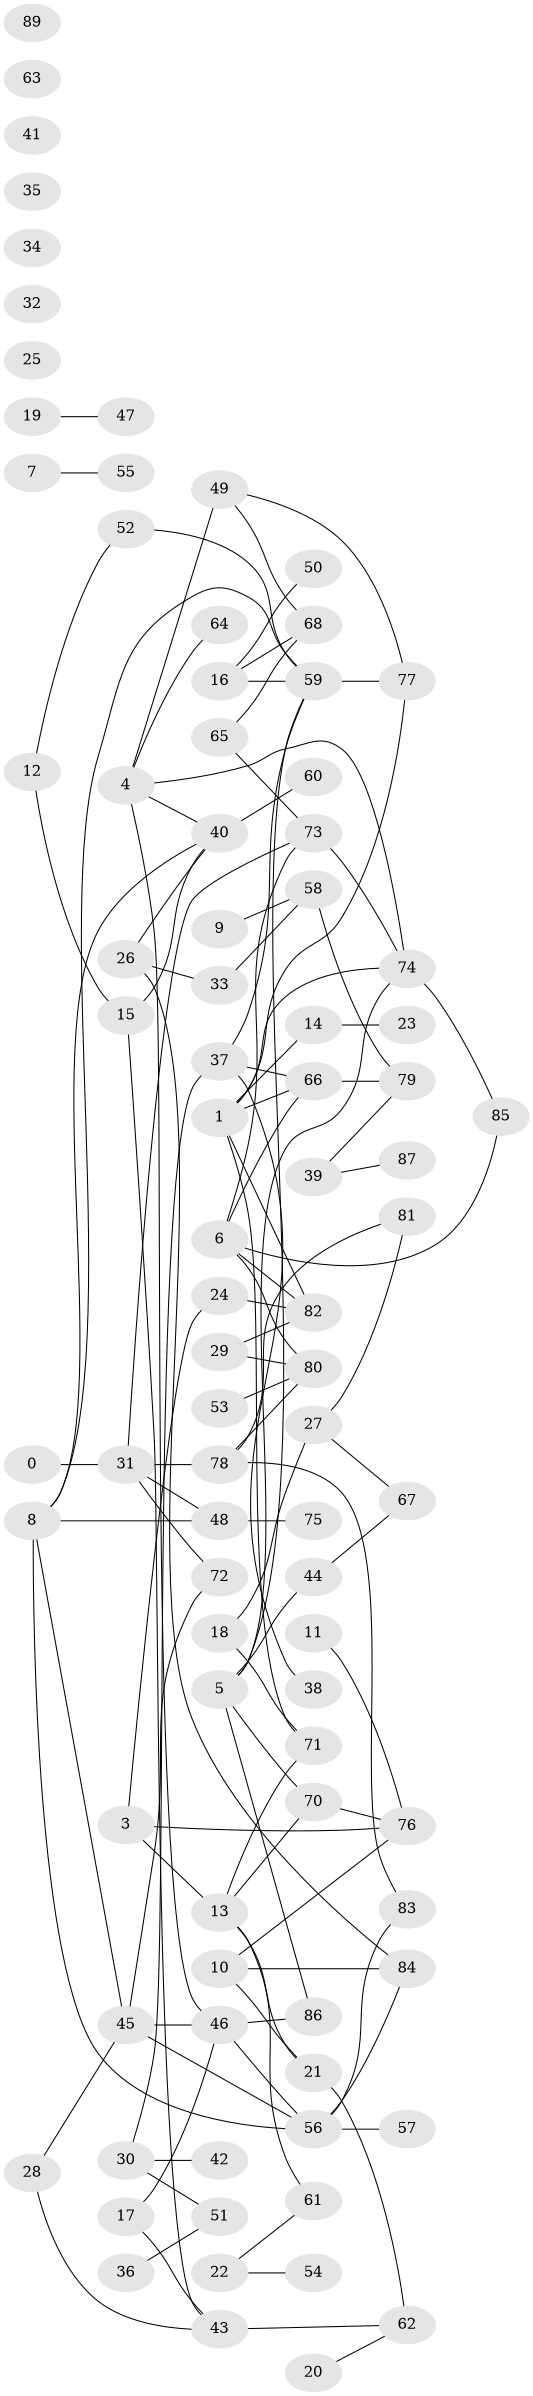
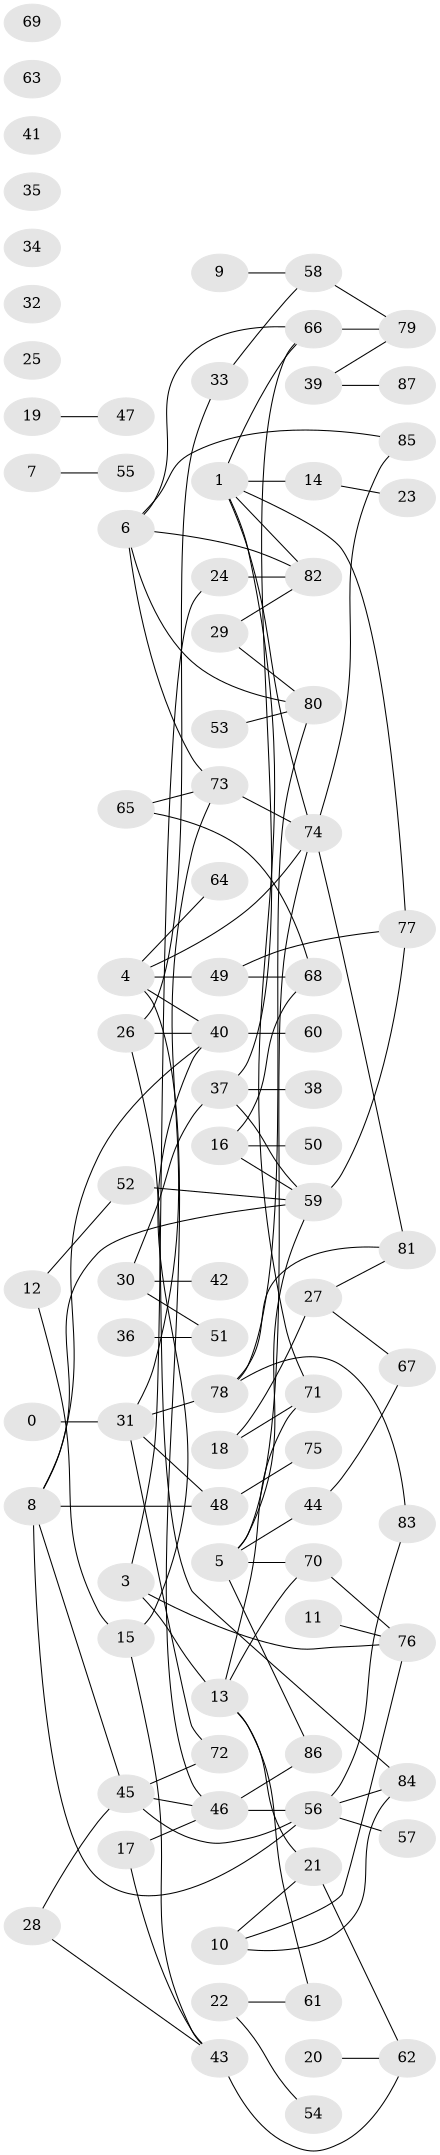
(32, 23) -> (32, 23)
none -> (362, 1041)
